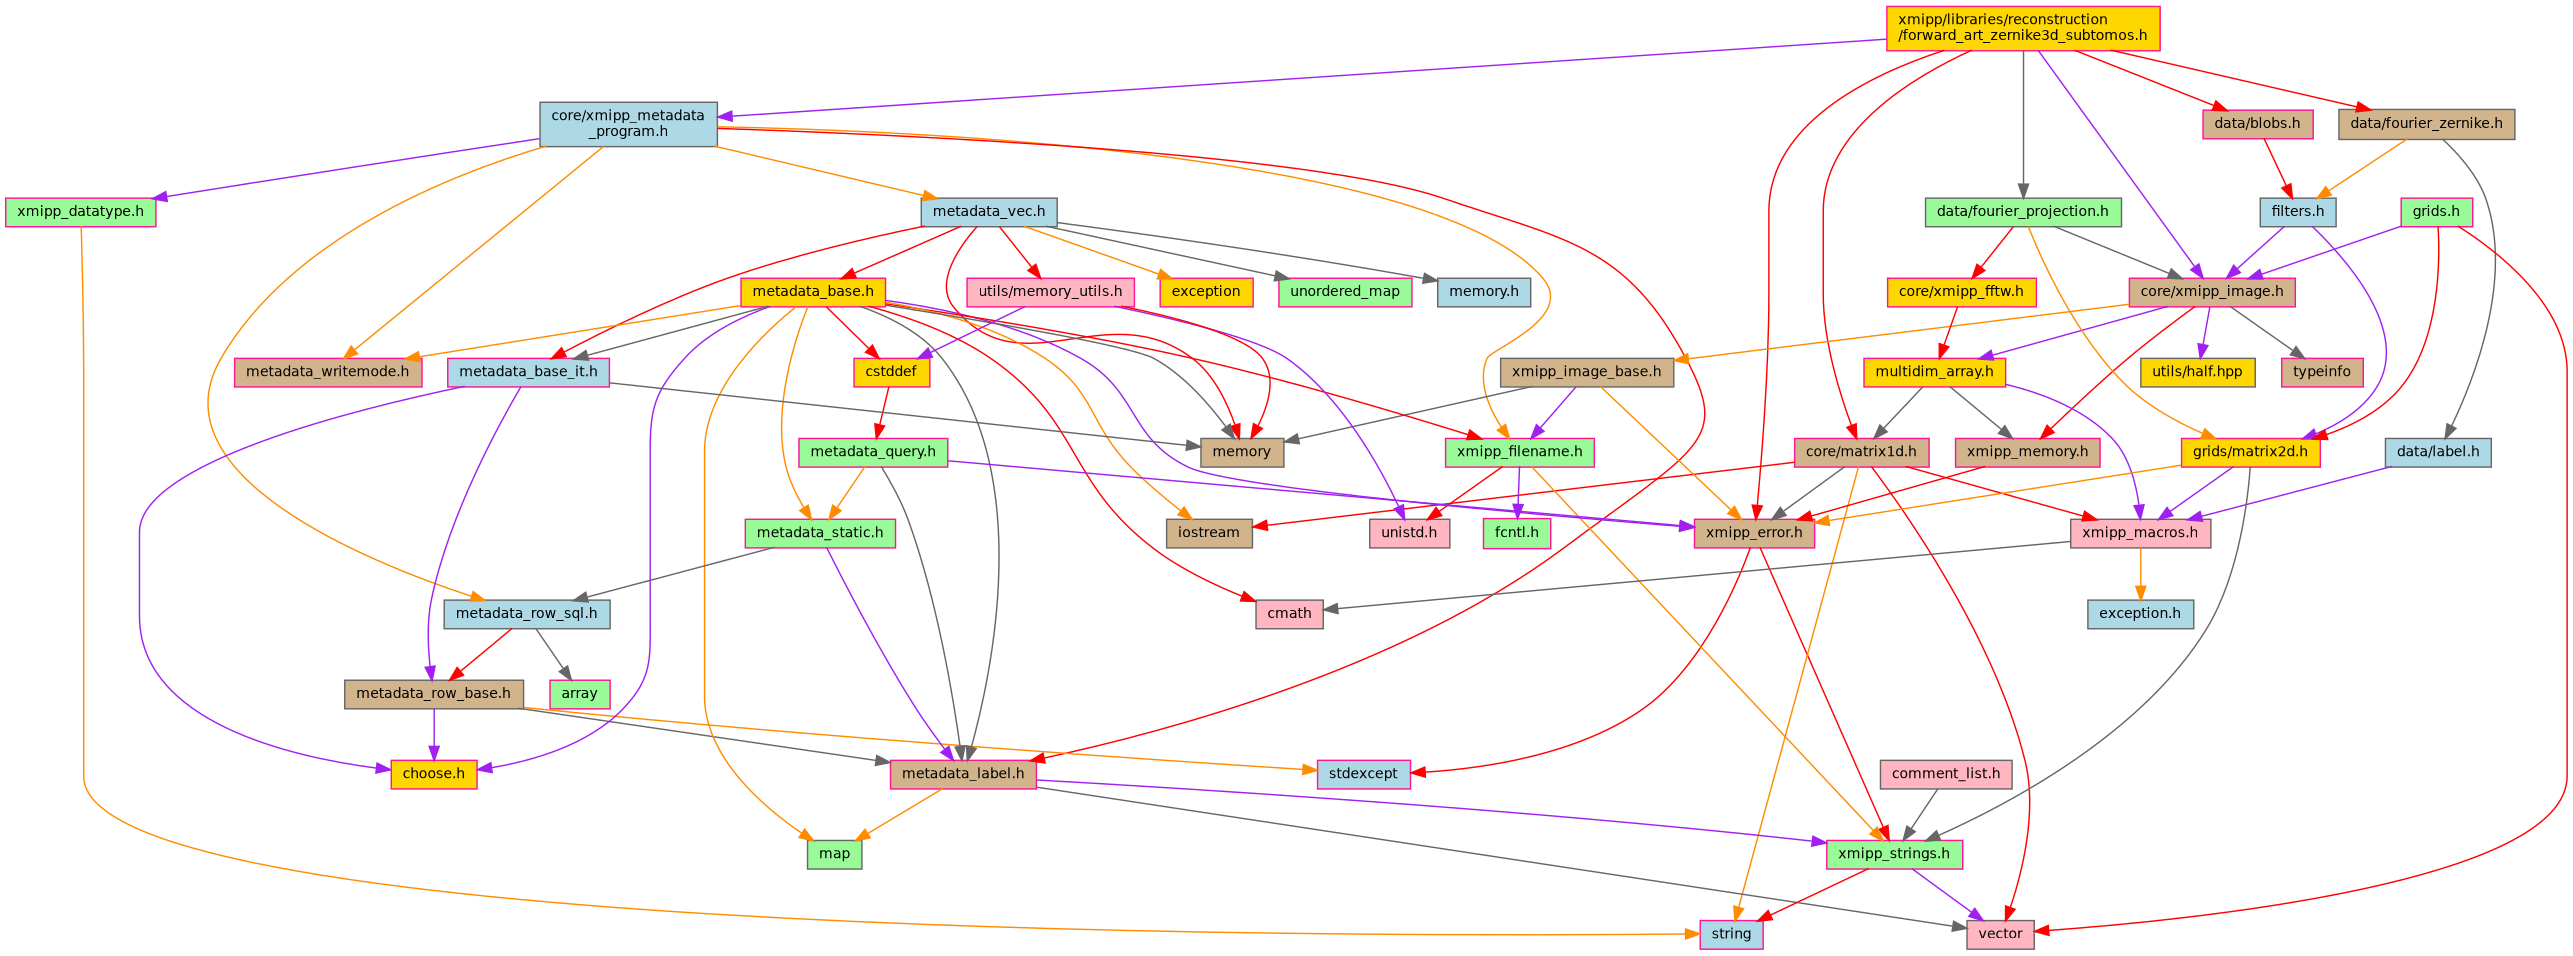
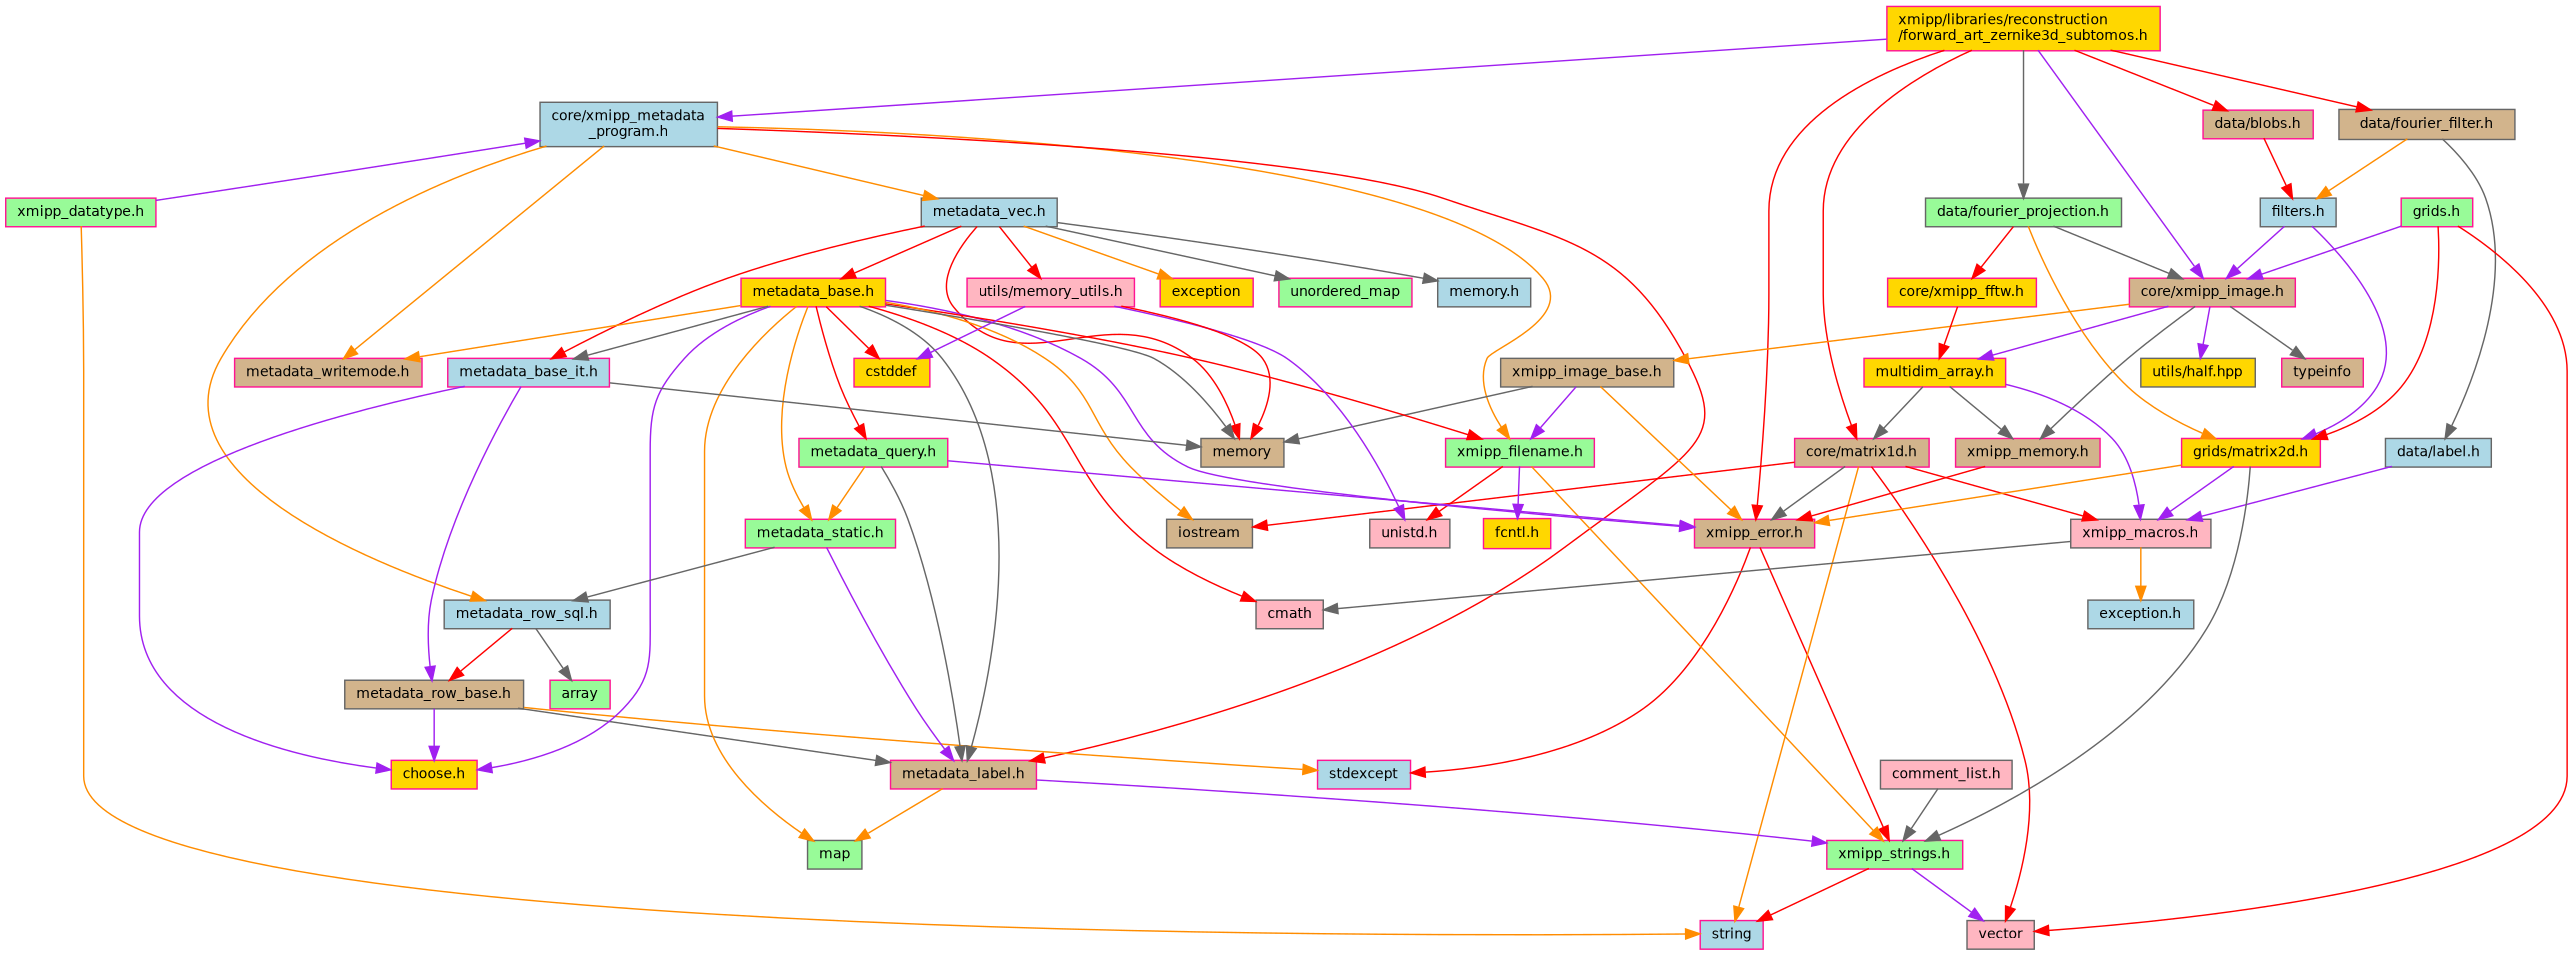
(2427, 124) -> (2427, 124)
(353, 167) -> (341, 172)
(2121, 365) -> (2121, 365)
(885, 404) -> (833, 368)
(1517, 534) -> (1517, 534)
(1495, 857) -> none
